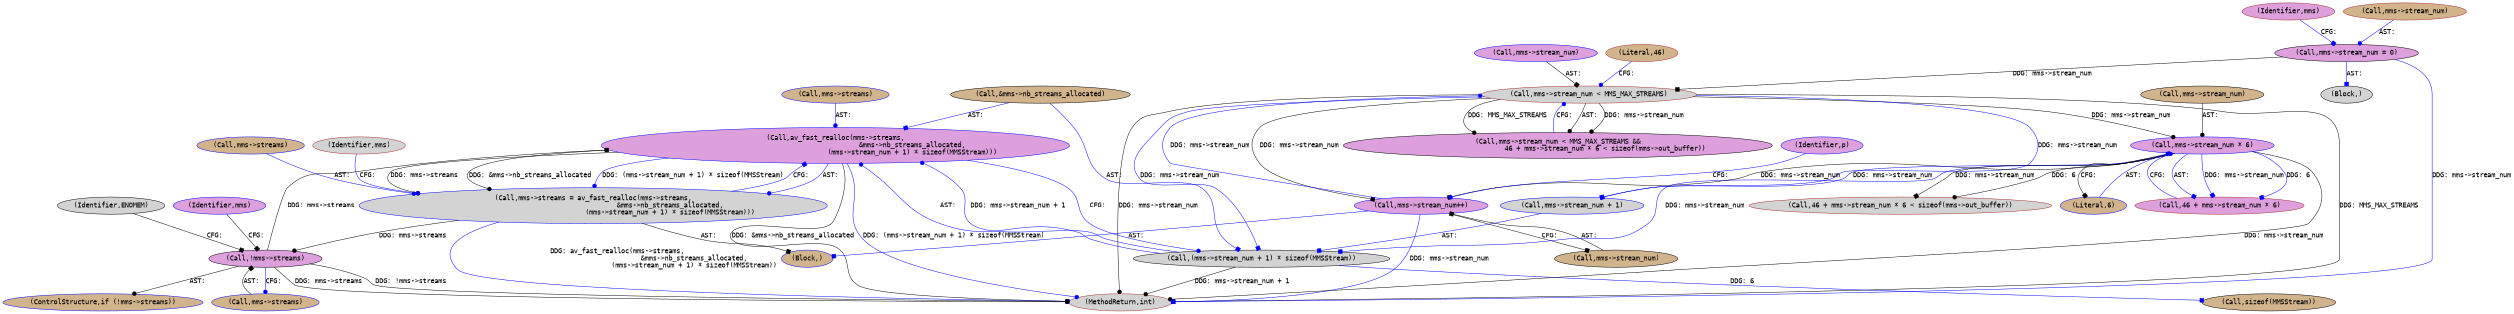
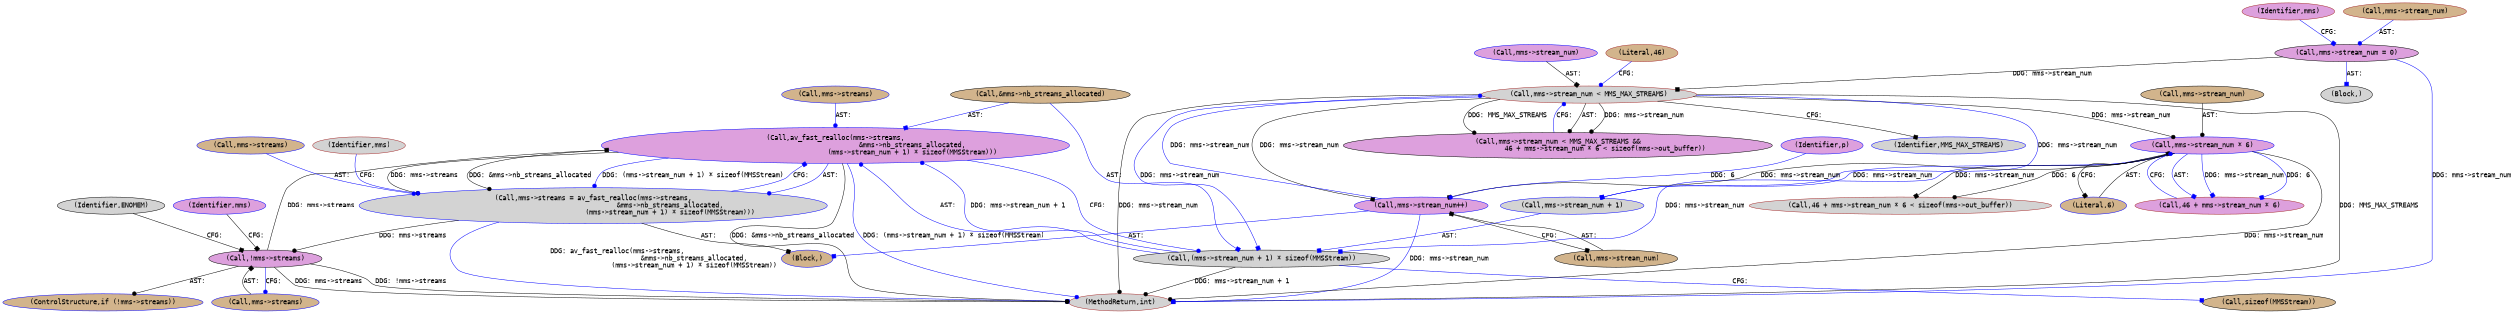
none -> (1949, 145)
(2128, 170) -> (2128, 170)
(1723, 176) -> (1723, 176)
(1742, 282) -> (1742, 282)
